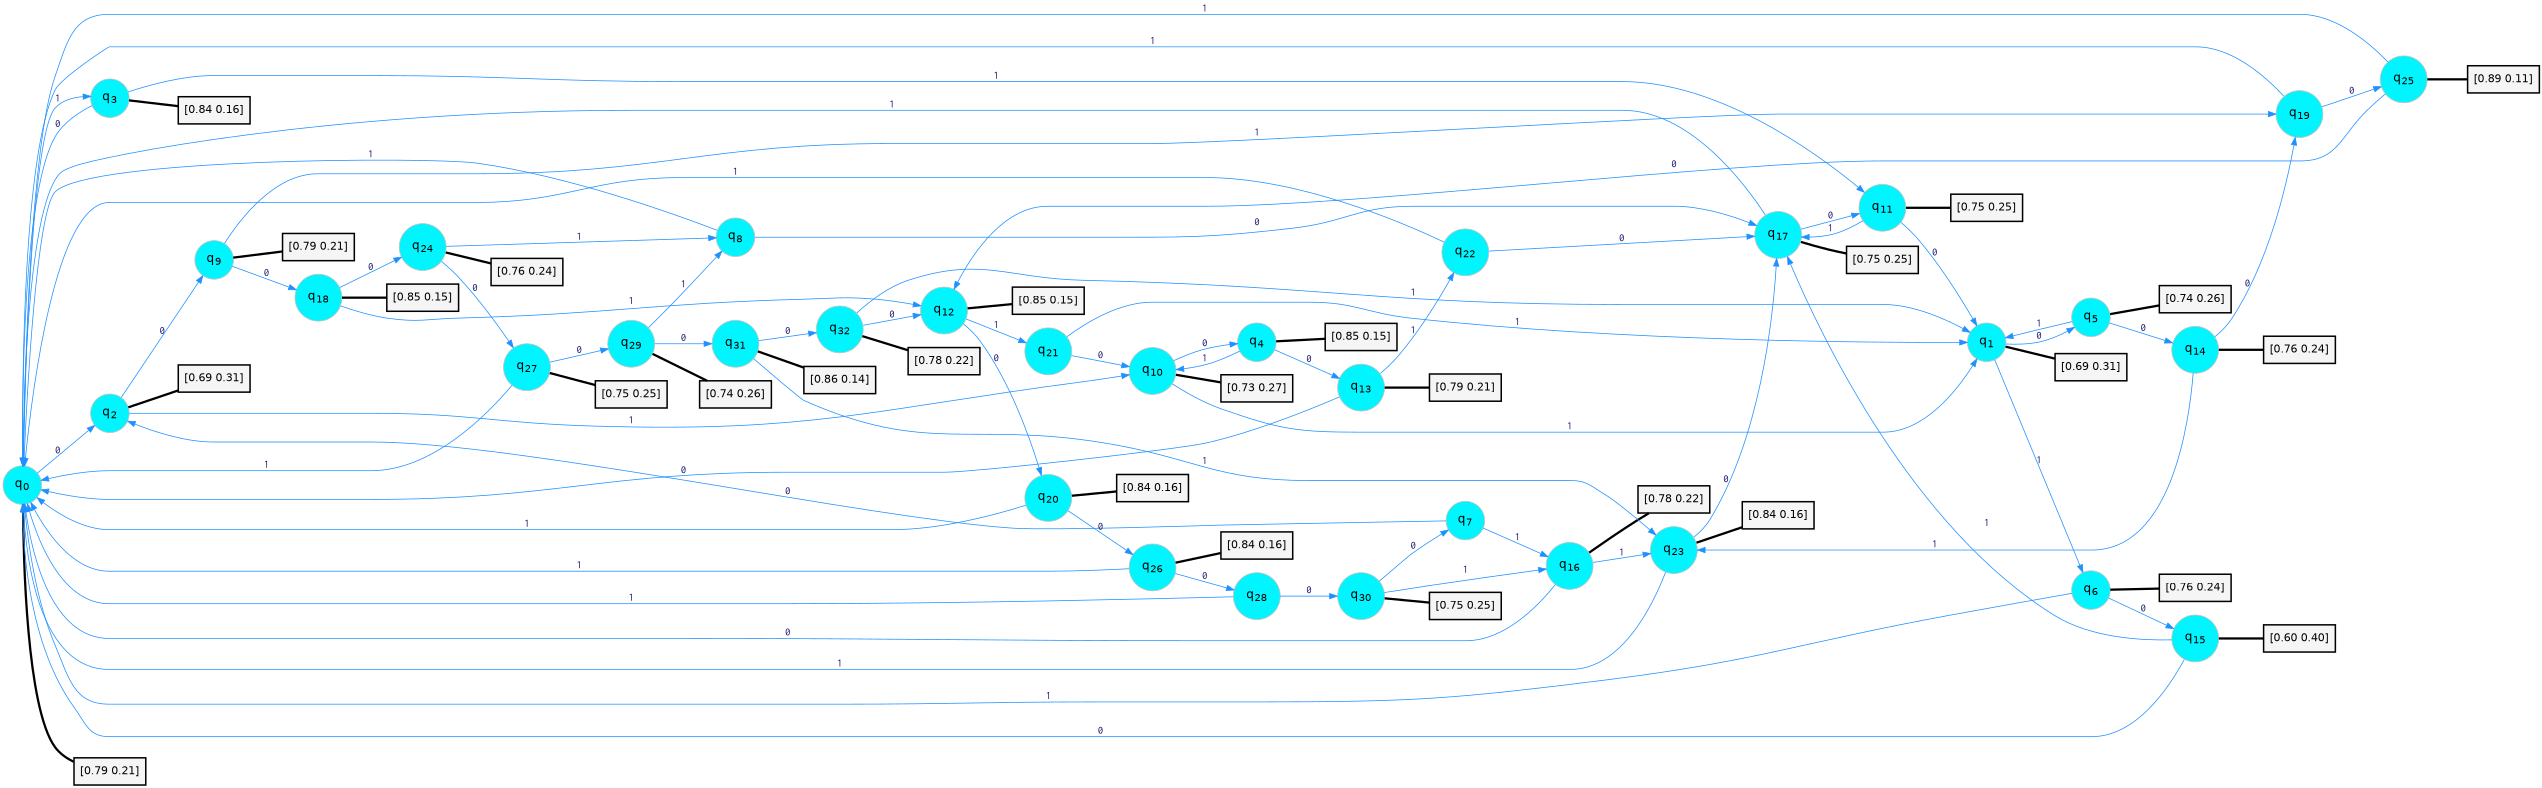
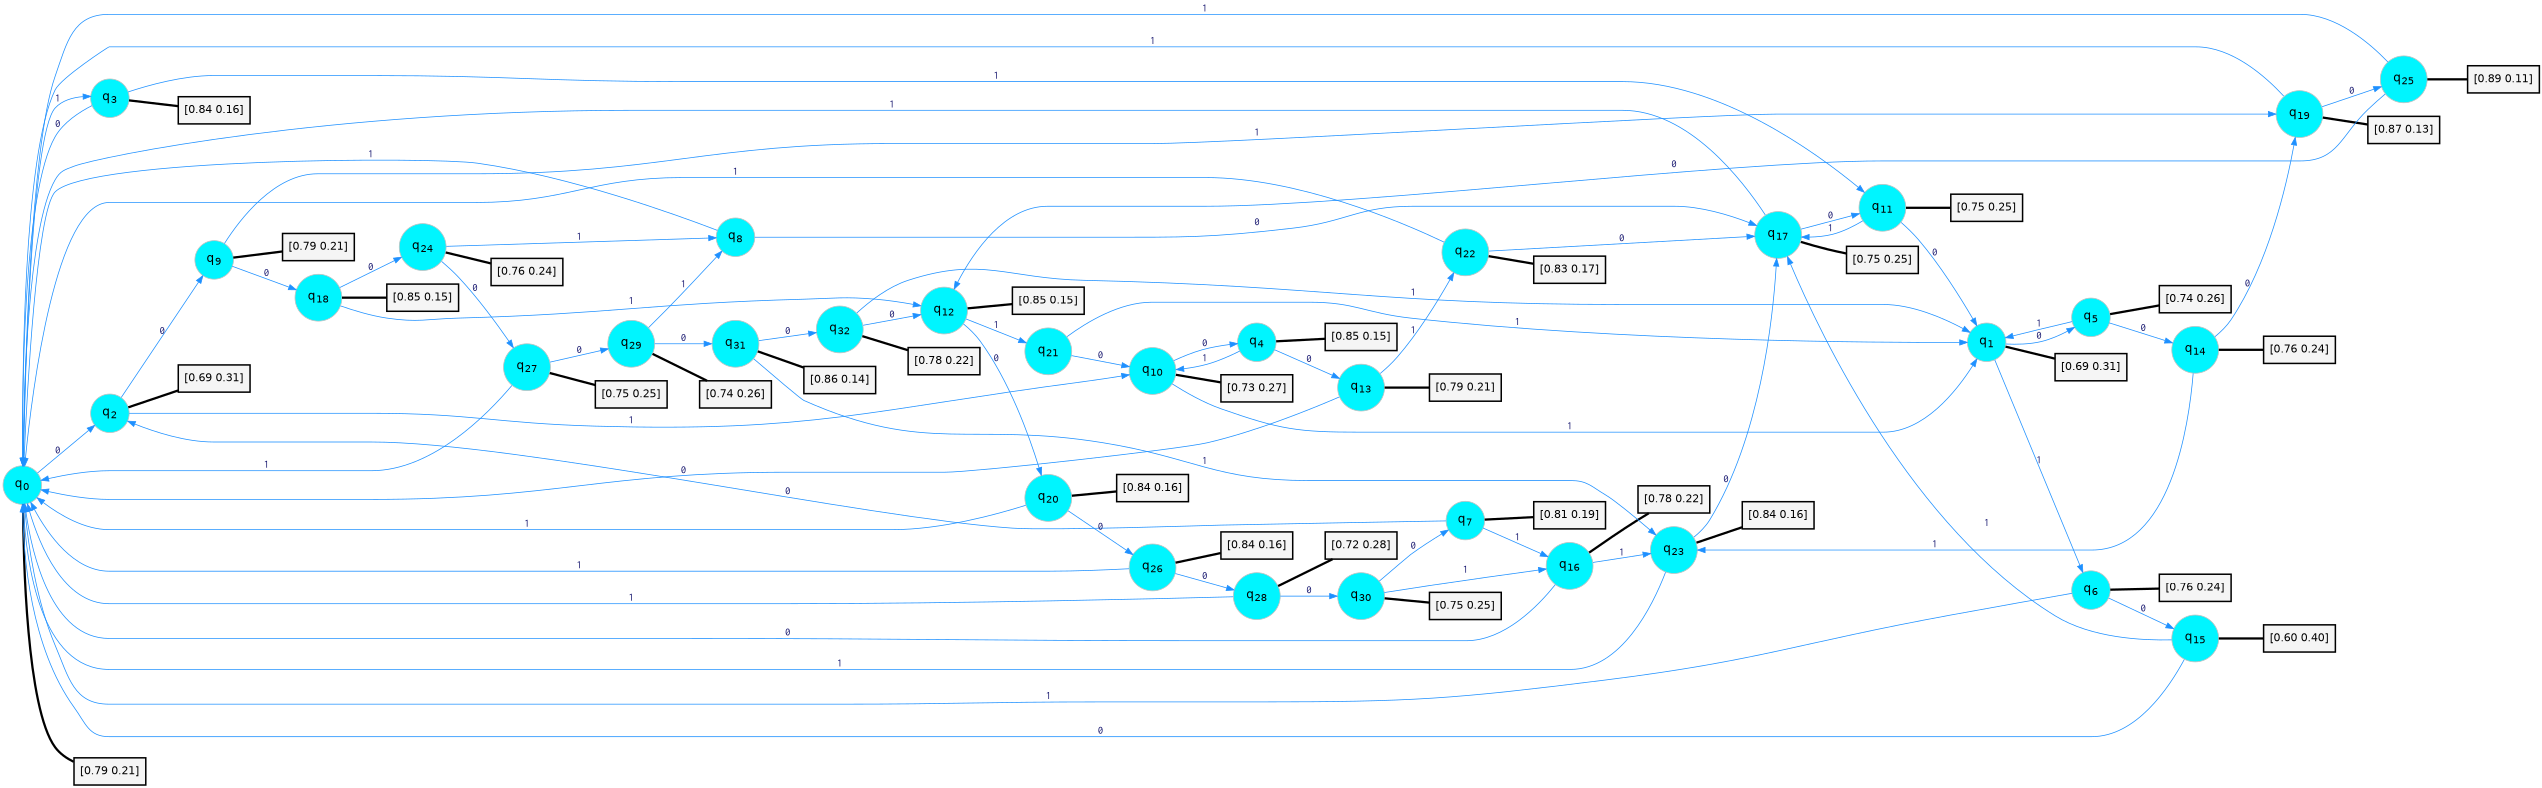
none -> (2404, 130)
none -> (1570, 270)
none -> (1570, 515)
none -> (1361, 546)
